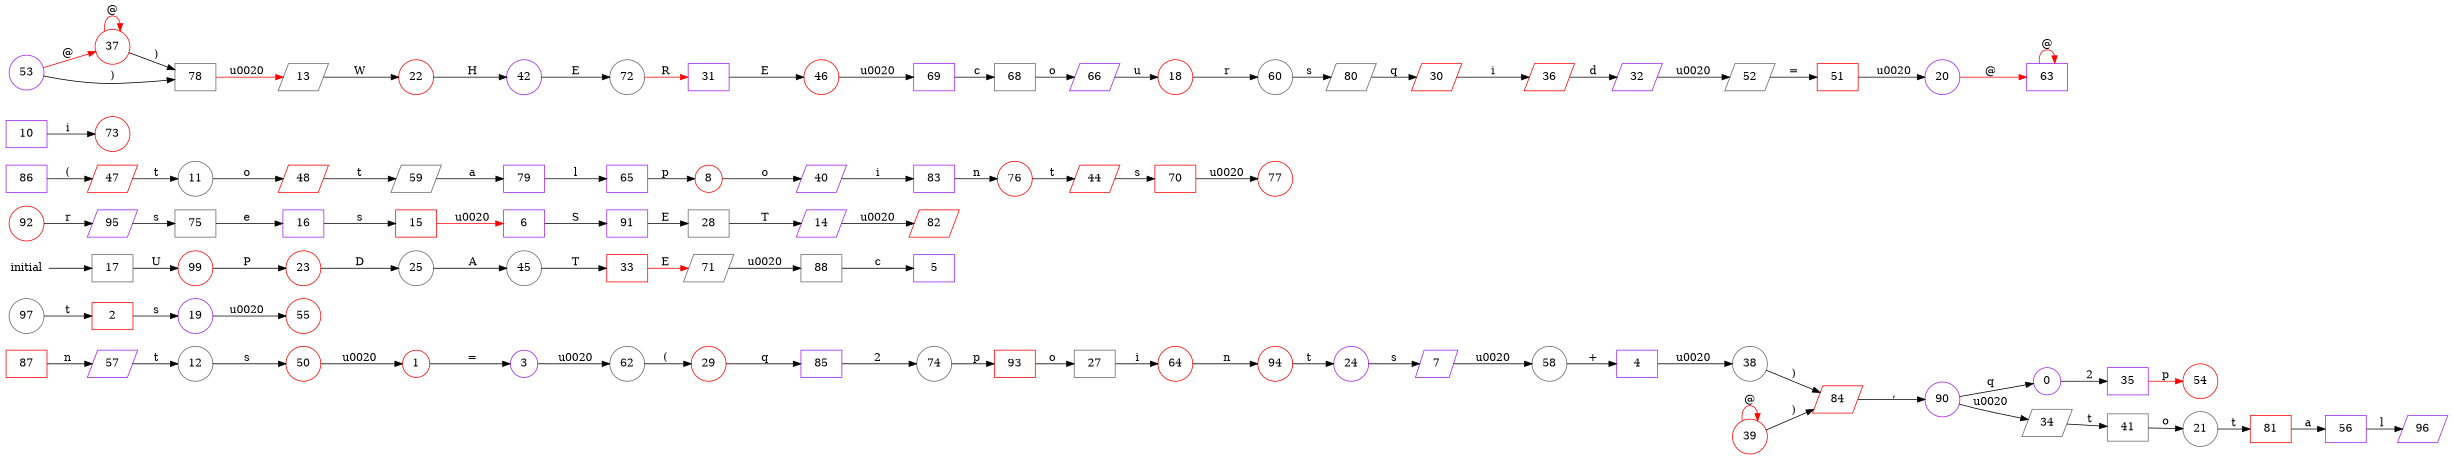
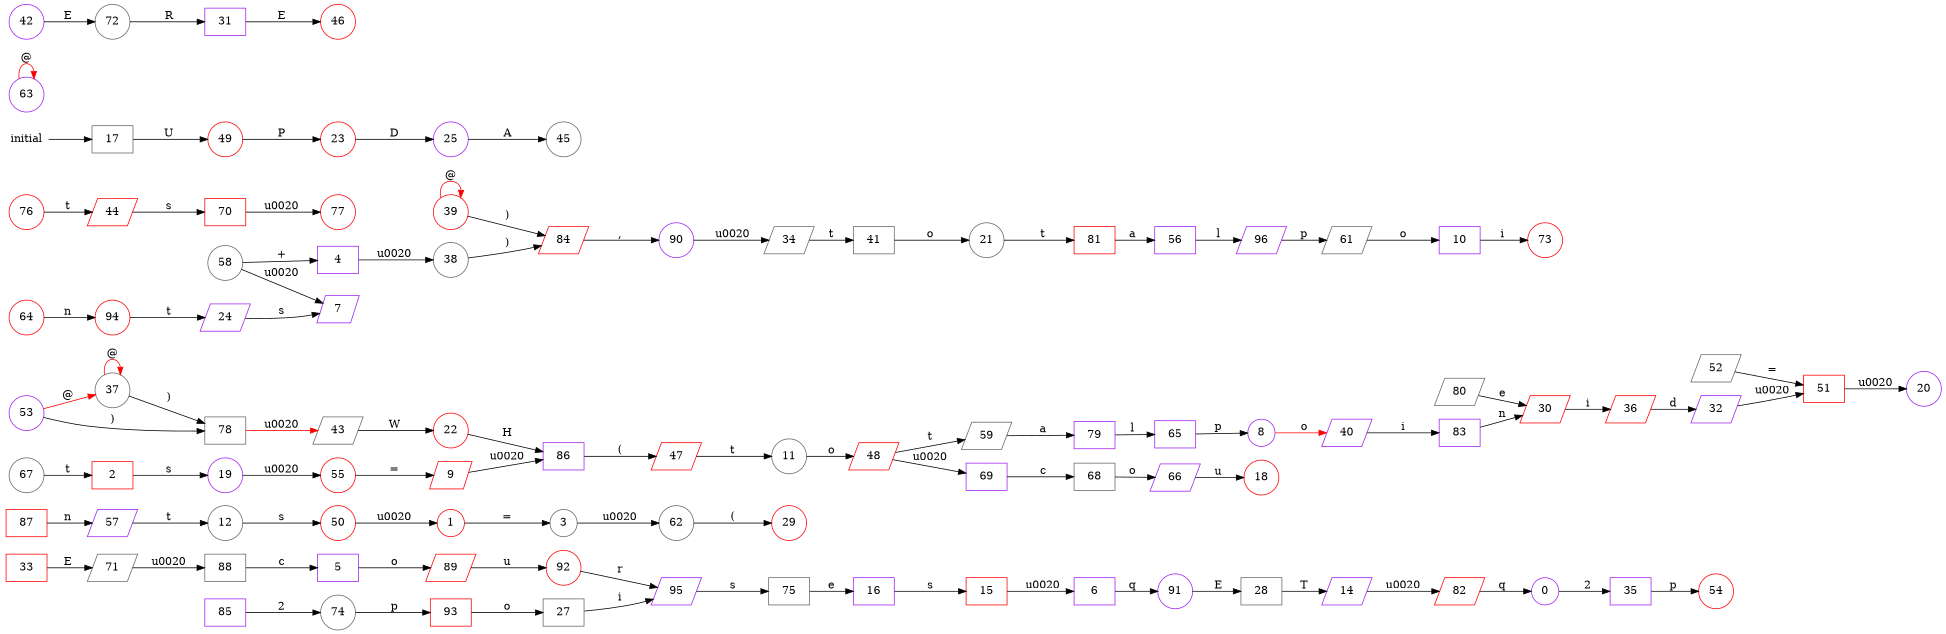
(112, 47) -> (112, 390)
(1394, 71) -> (1502, 394)
(303, 77) -> (338, 431)
(466, 77) -> (502, 442)
(662, 77) -> (163, 22)
(872, 77) -> (926, 466)
(1275, 77) -> none
(1690, 77) -> (1767, 401)
(1989, 77) -> none
(2047, 77) -> (27, 95)
(709, 179) -> (1261, 433)
(758, 179) -> (1297, 433)
(972, 179) -> (1498, 422)
(576, 218) -> (1132, 586)
(466, 224) -> (1037, 591)
(627, 224) -> (1175, 591)
none -> (1347, 240)
(195, 268) -> (225, 139)
(416, 268) -> (451, 139)
(570, 268) -> none
(664, 268) -> (66, 568)
(27, 316) -> (27, 475)
(524, 364) -> (564, 523)
(760, 364) -> none
(1133, 364) -> (615, 607)
(1351, 364) -> (225, 318)
(1489, 364) -> (279, 285)
(2162, 381) -> (1671, 591)
(1993, 391) -> (1502, 591)
none -> (451, 475)
none -> (451, 568)
